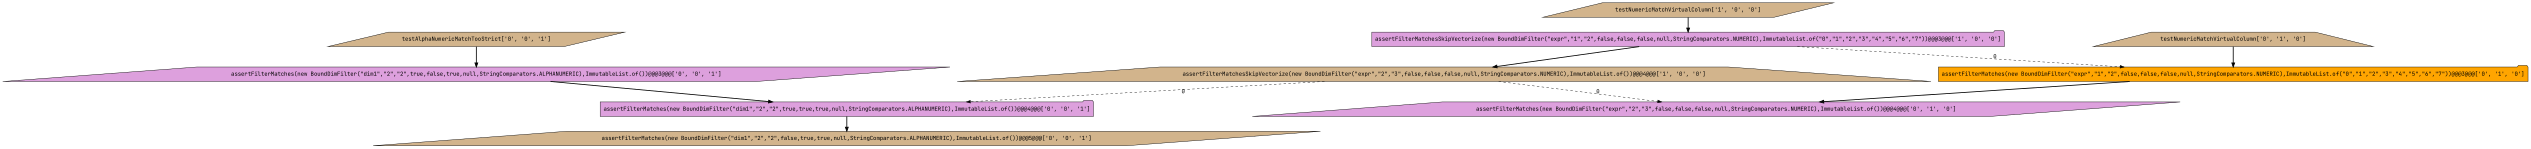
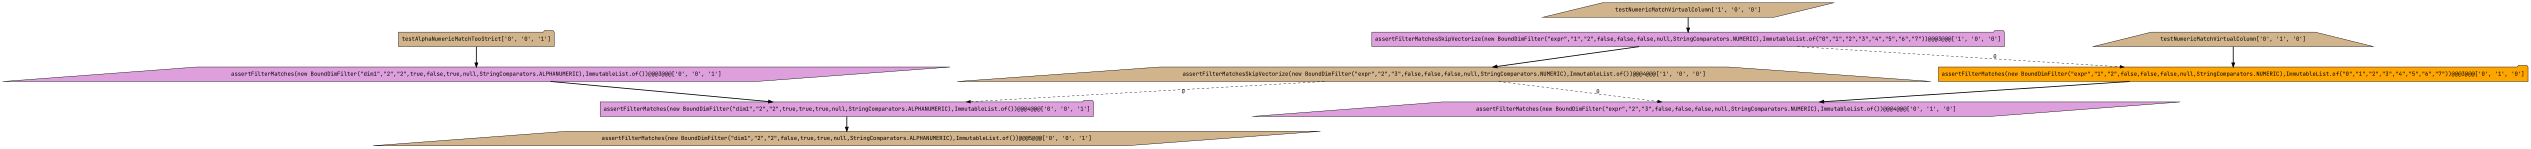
(476, 39) -> (476, 39)
